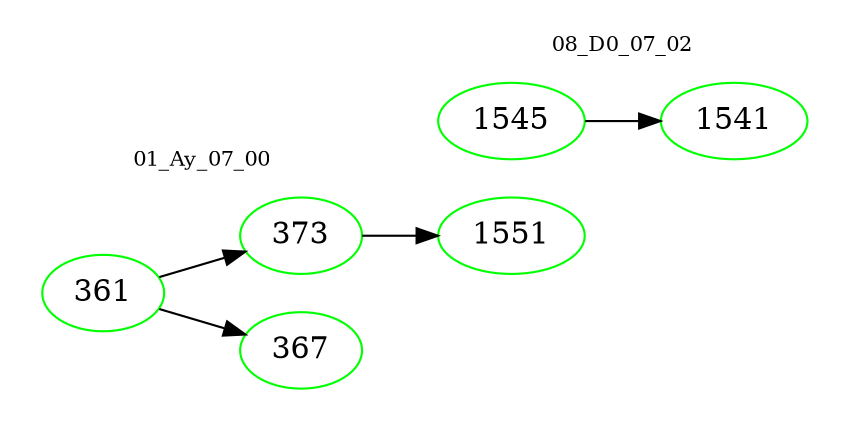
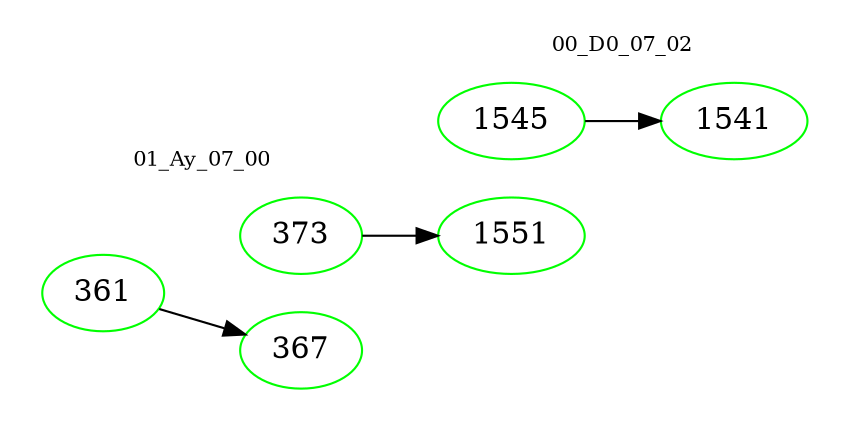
(623, 46) -> (623, 46)
(192, 267) -> none
